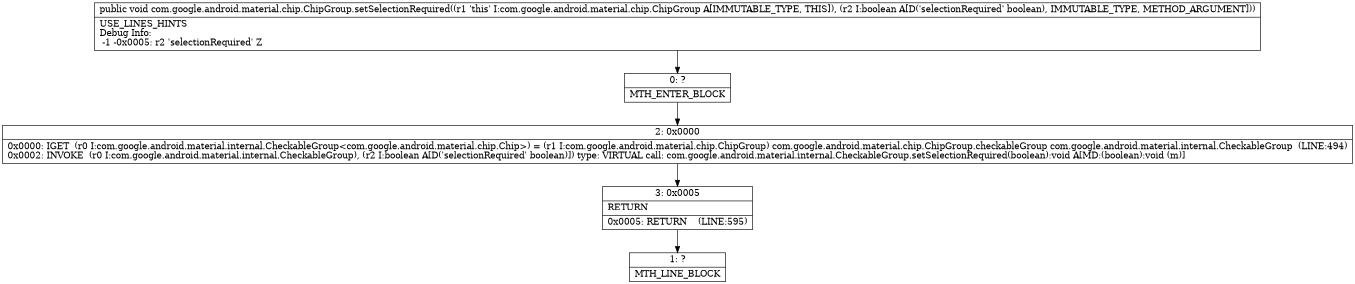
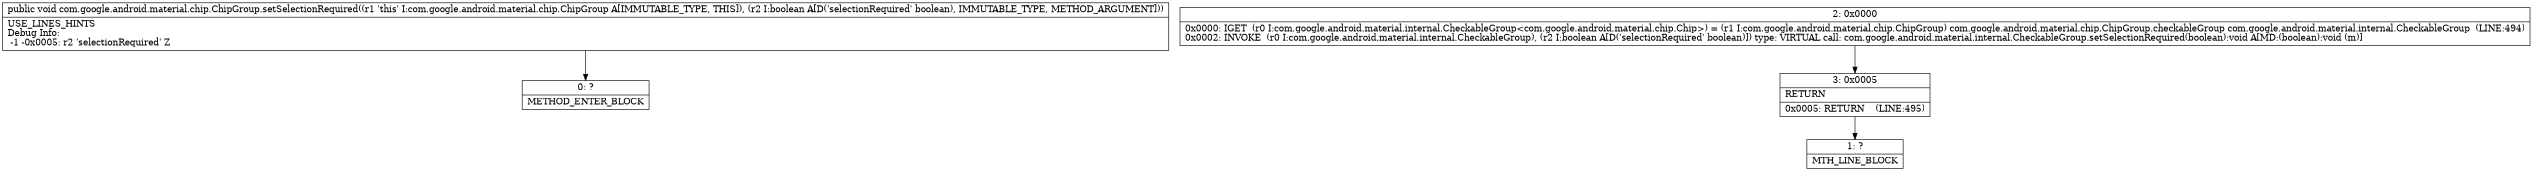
(678, 95) -> (586, 102)
(678, 111) -> none
(678, 222) -> (1855, 109)
